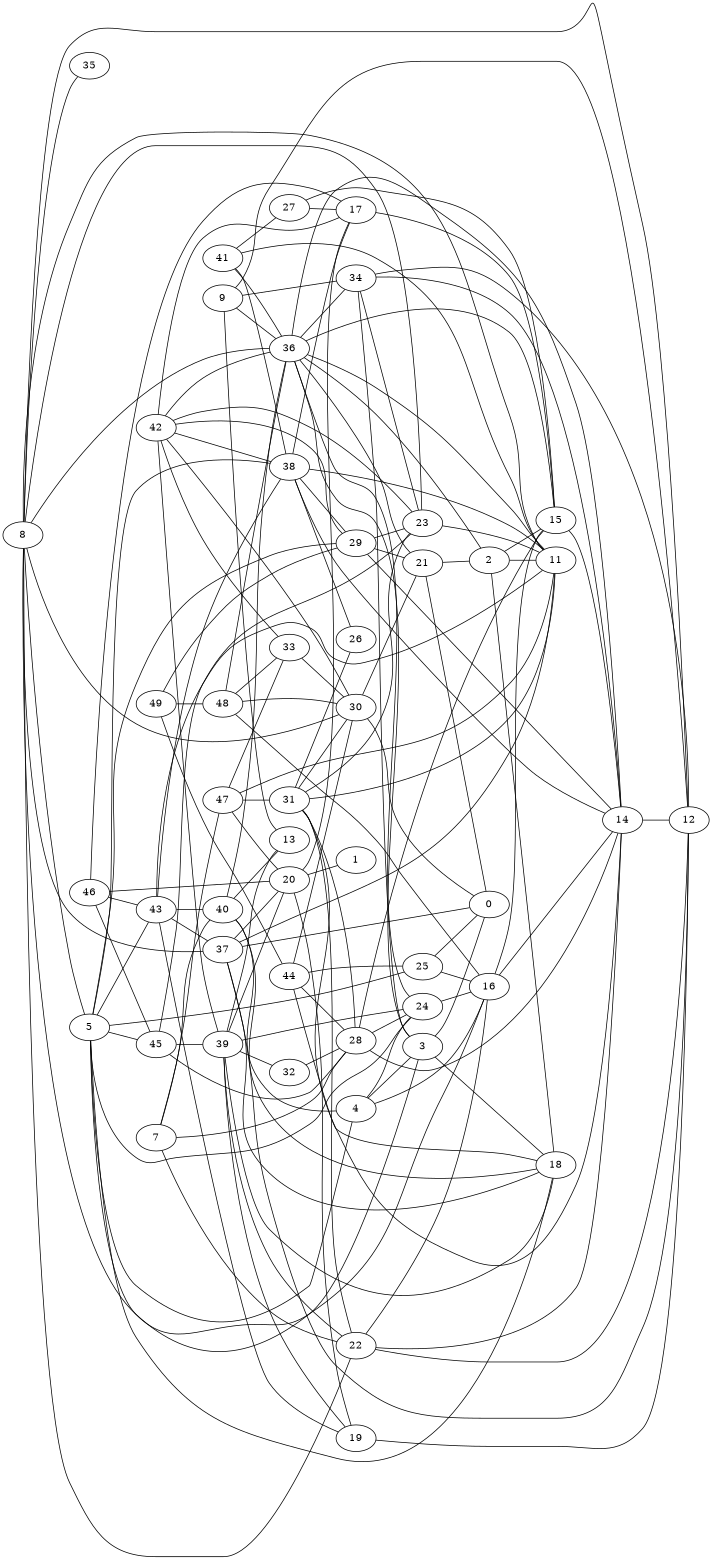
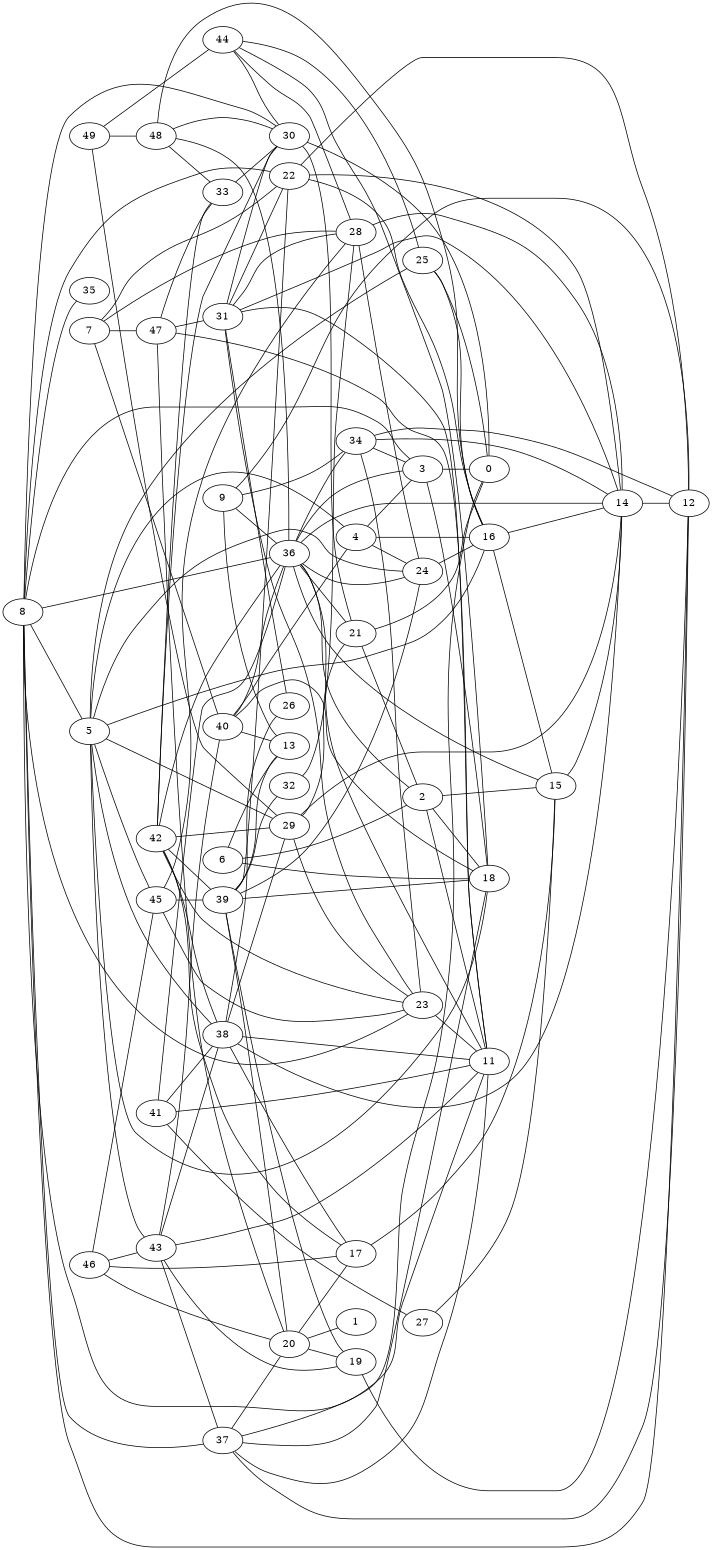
(318, 209) -> none
(426, 784) -> none
none -> (223, 860)
